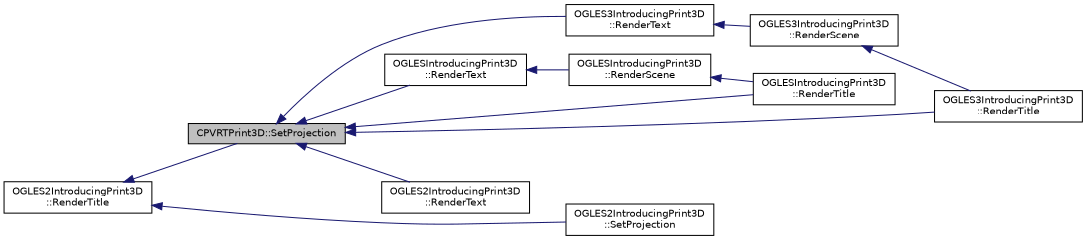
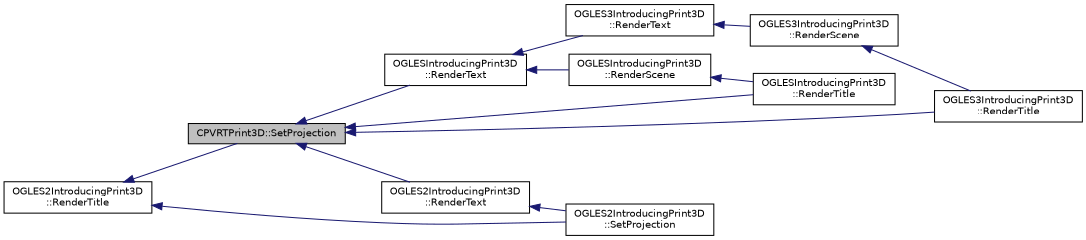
(413, 34) -> (553, 44)
none -> (553, 209)
